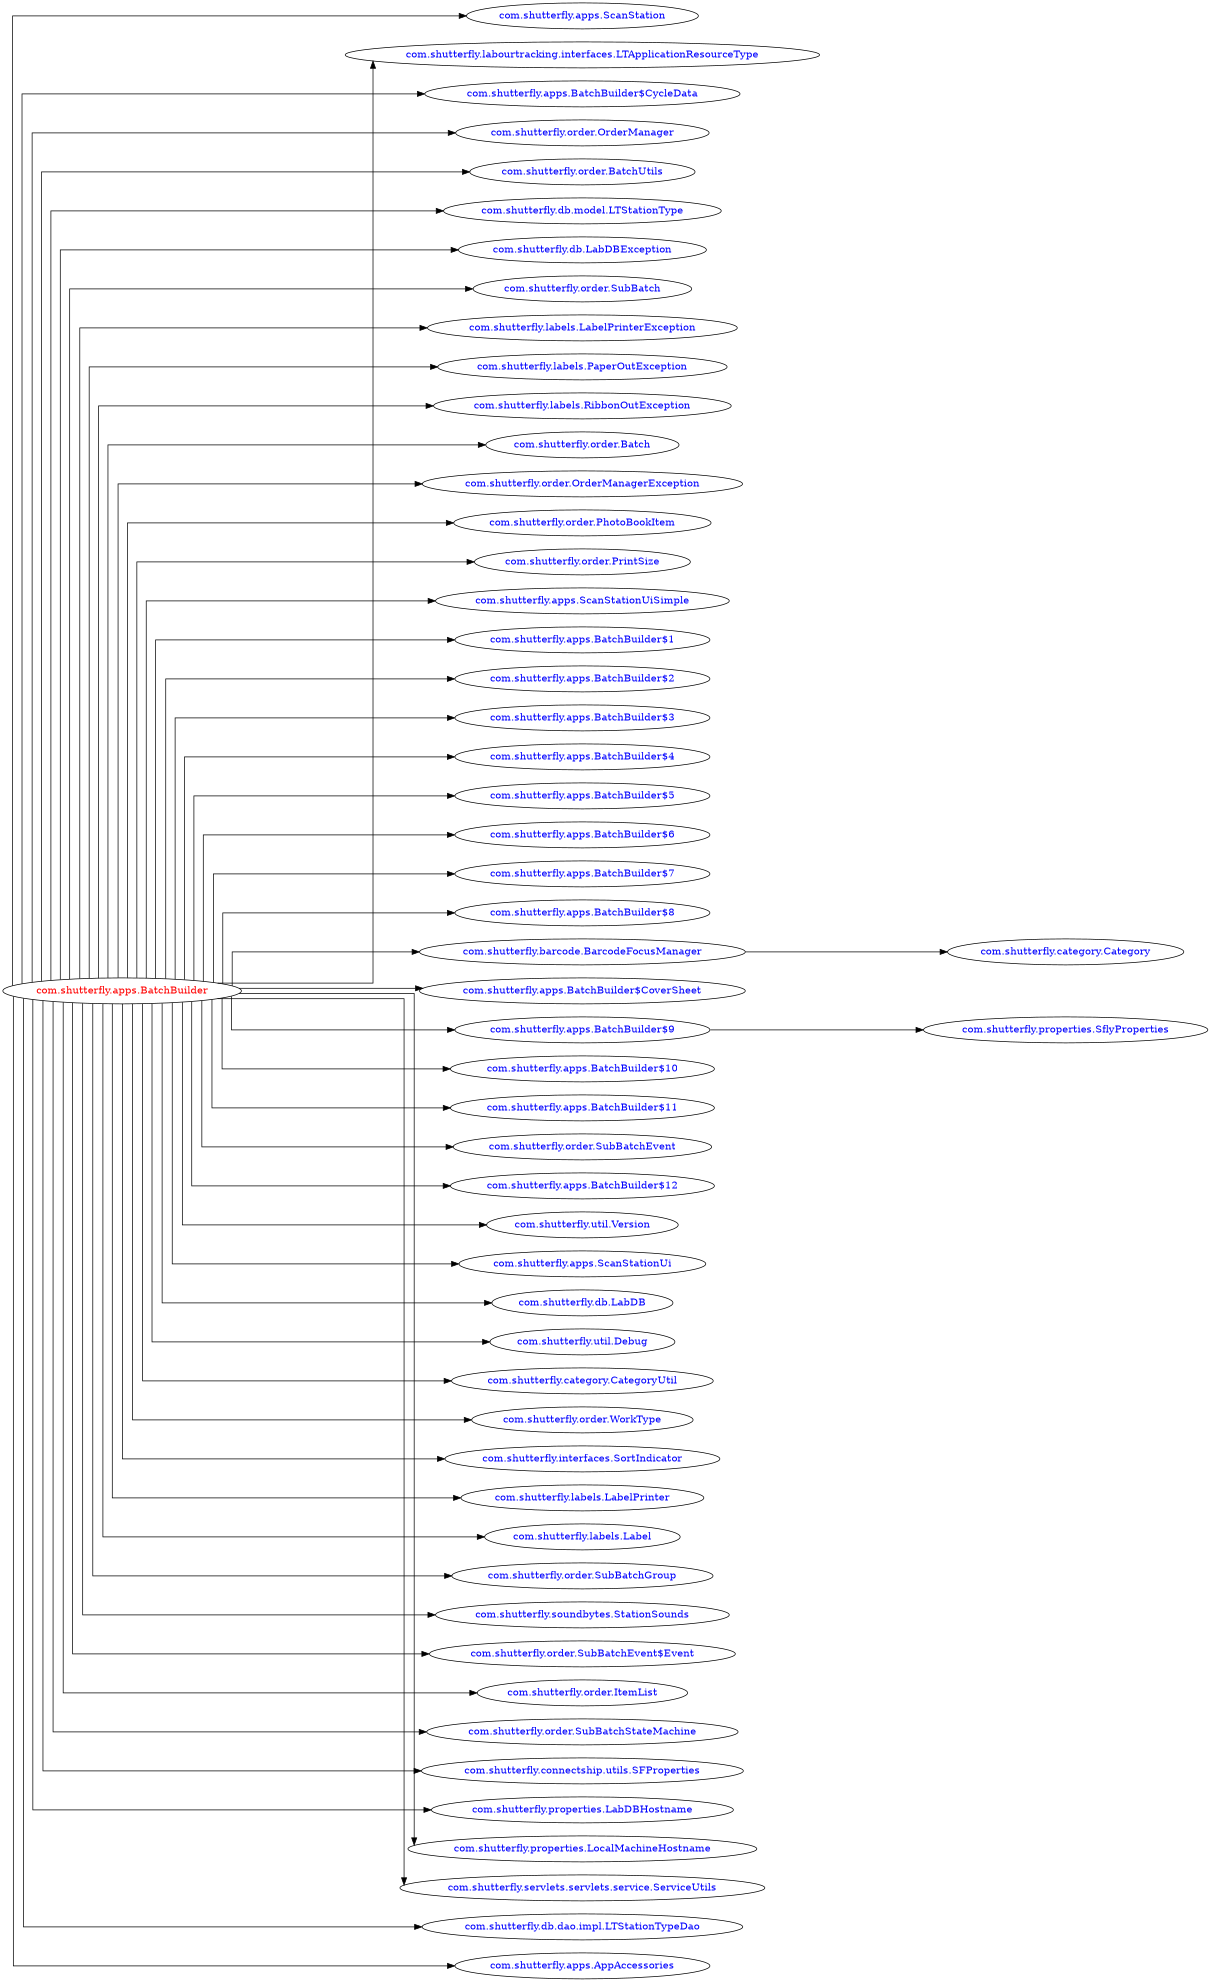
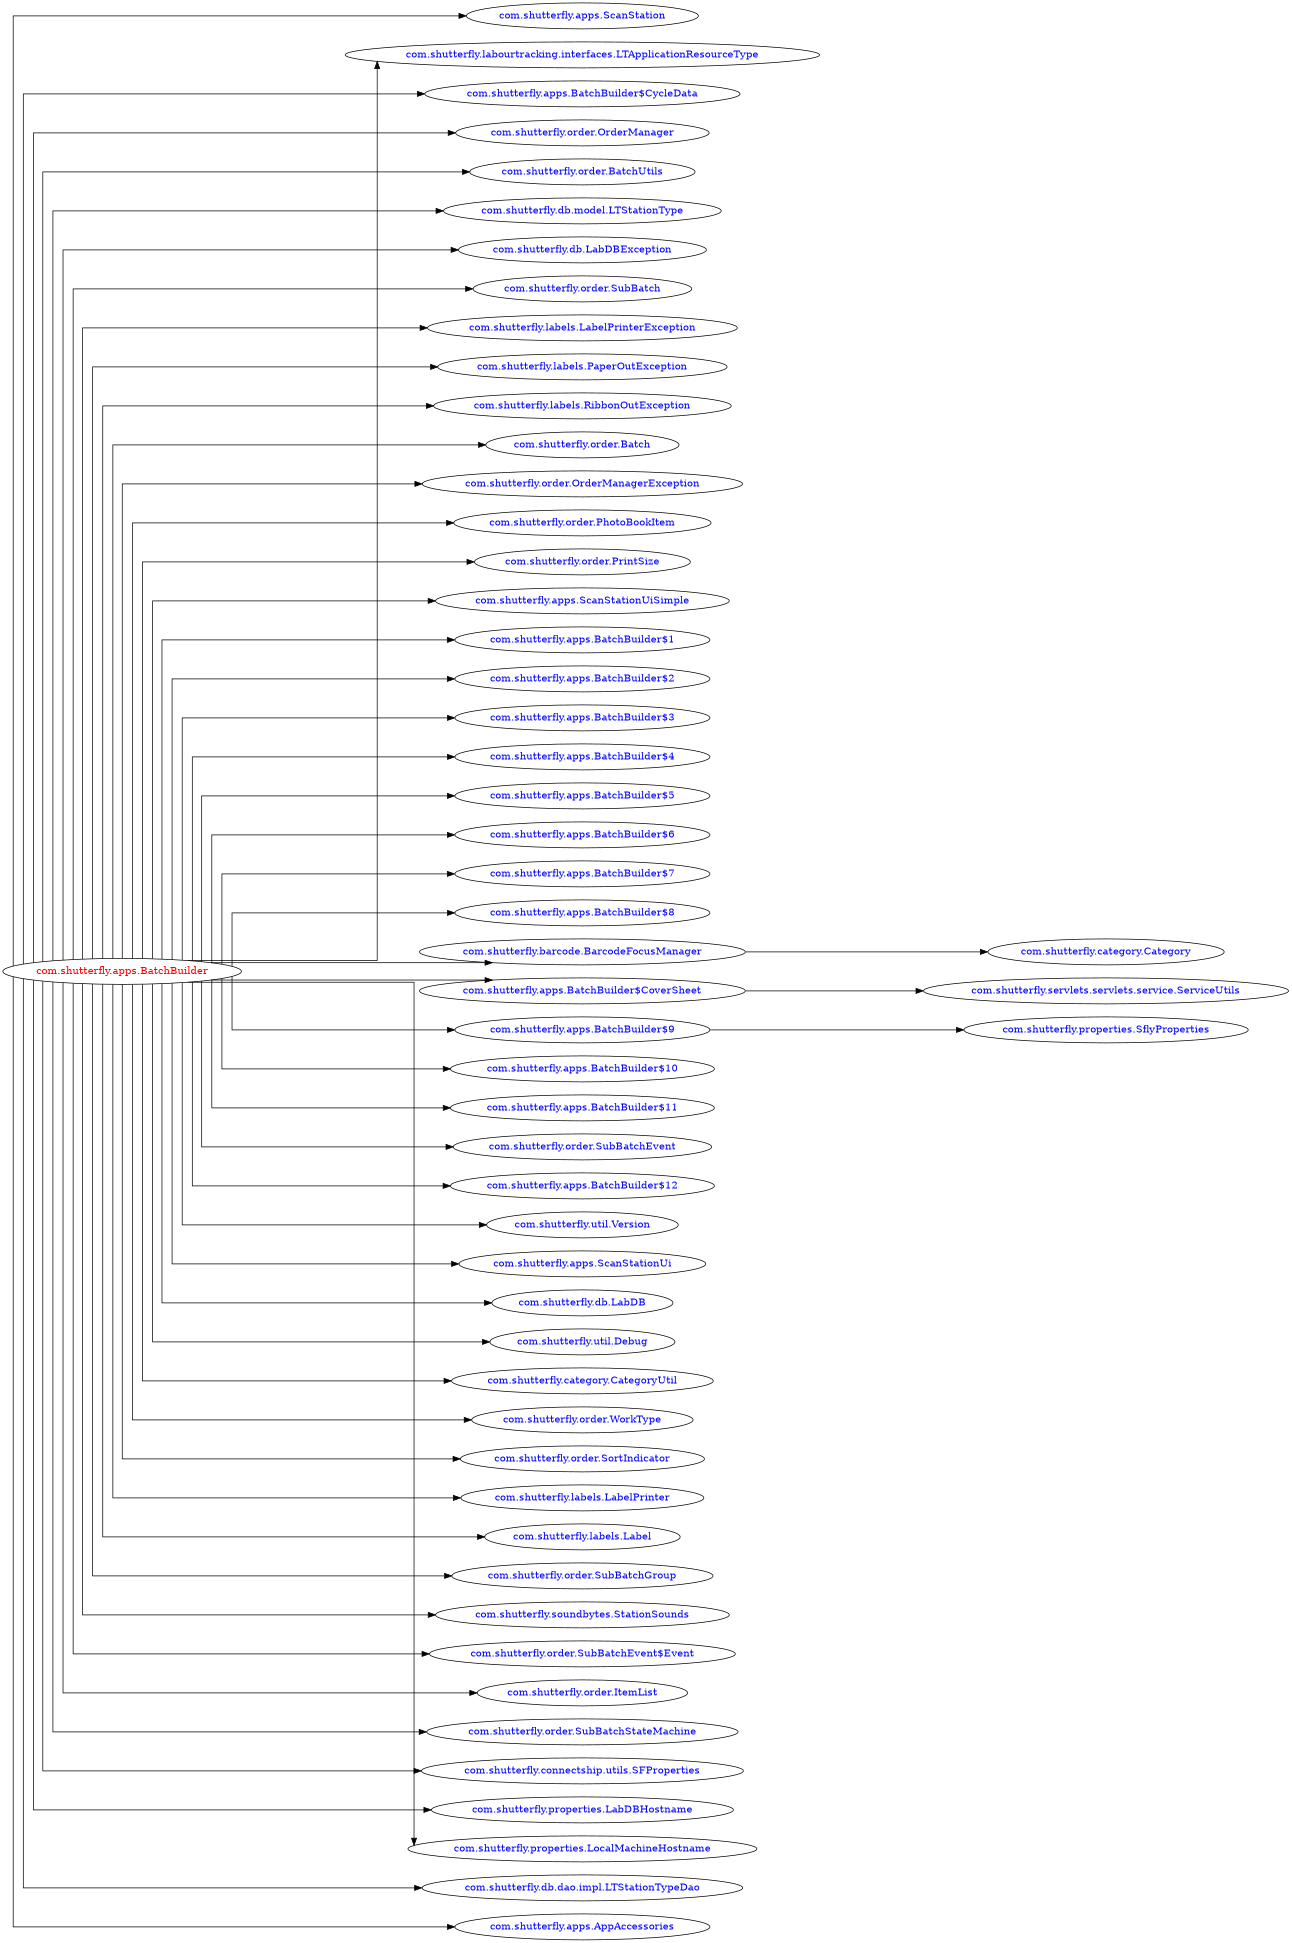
(404, 1318) -> (831, 991)
(582, 1459) -> (582, 1459)
